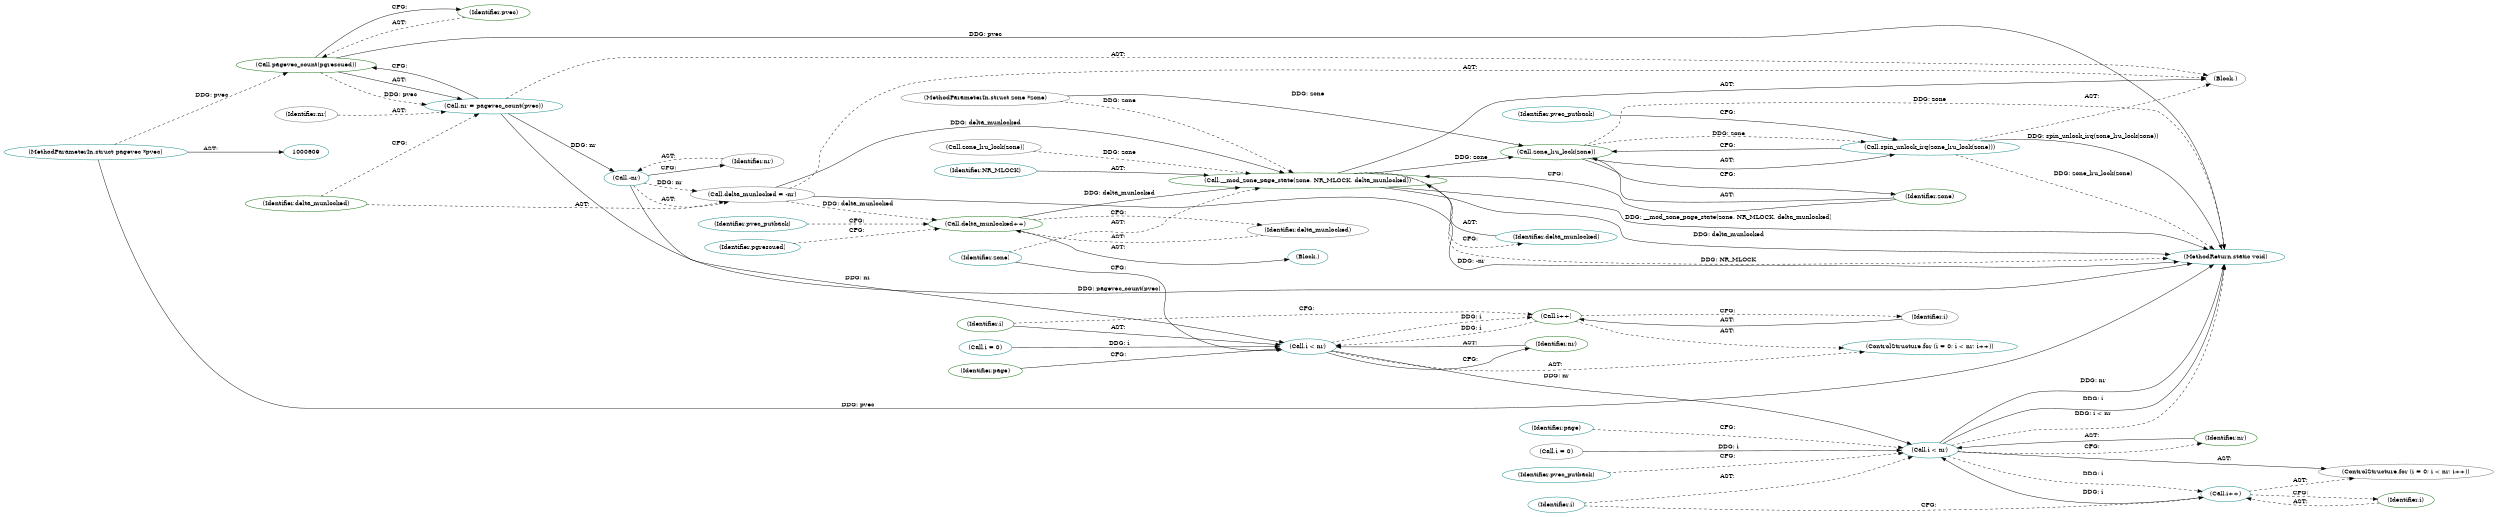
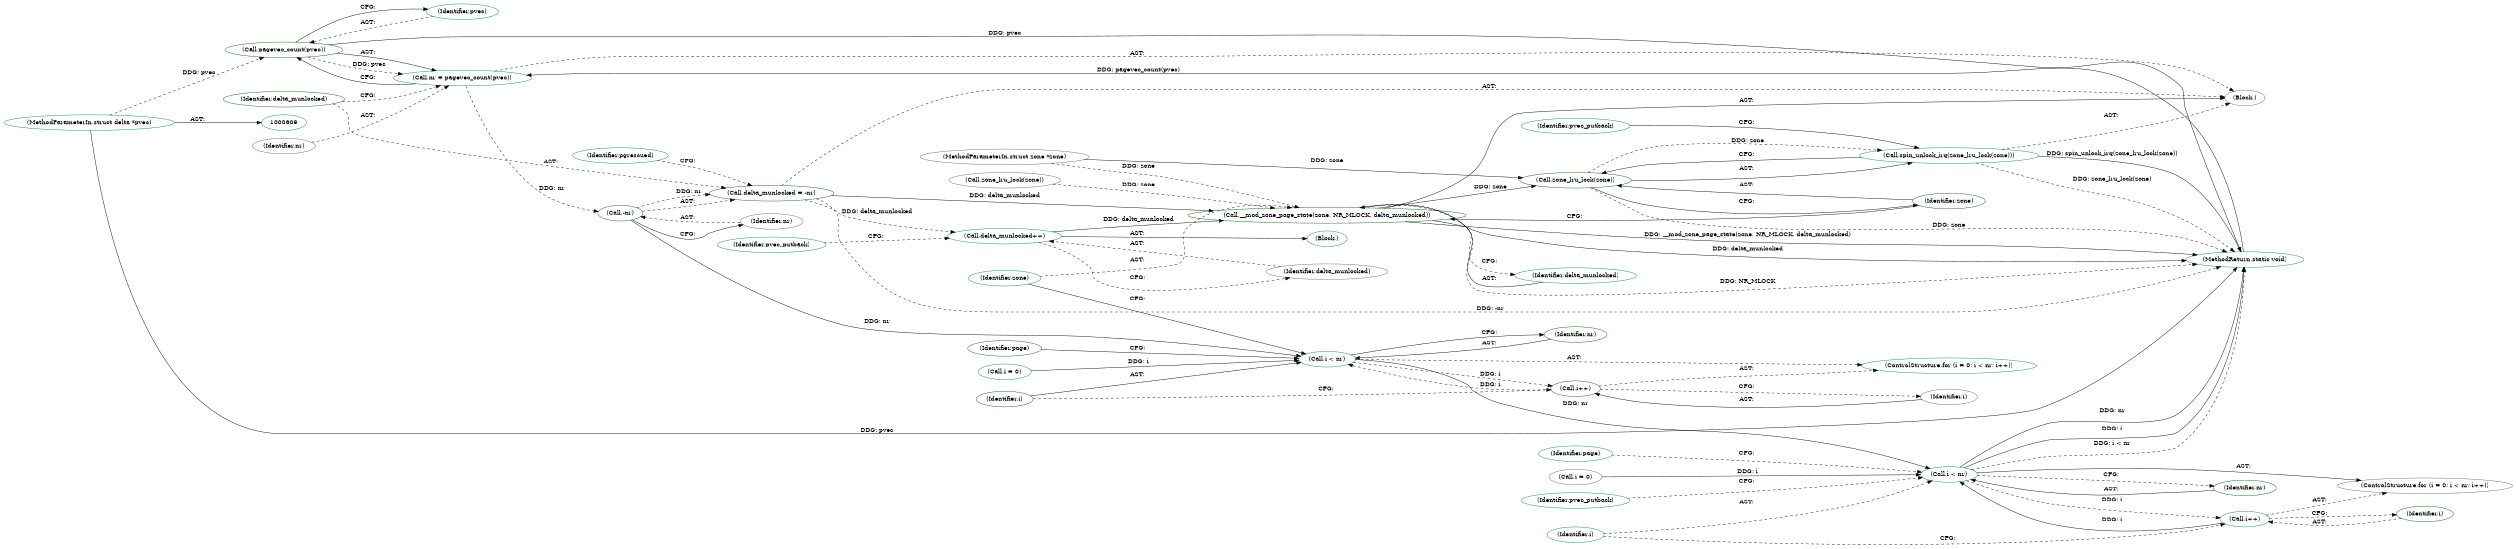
(494, 13) -> (462, 12)
(306, 65) -> (284, 50)
(559, 142) -> (513, 167)
(96, 152) -> (89, 123)
(985, 171) -> none
(627, 178) -> (620, 213)
(752, 195) -> (772, 193)
(985, 224) -> (1005, 236)
(864, 236) -> (703, 170)
(1470, 269) -> (1491, 312)
(1318, 290) -> (1439, 73)
